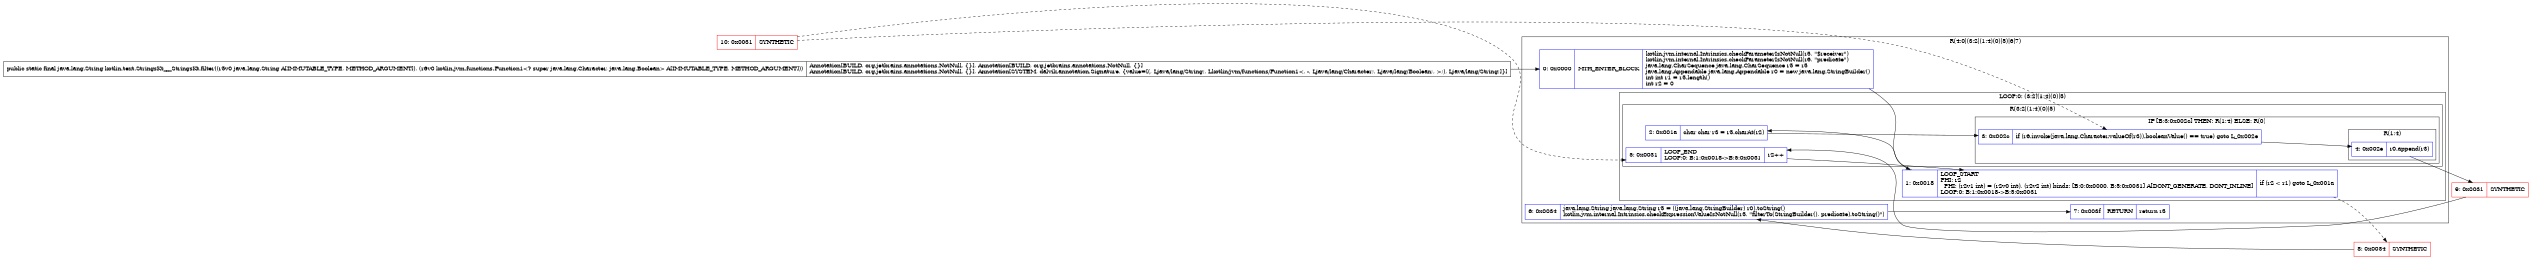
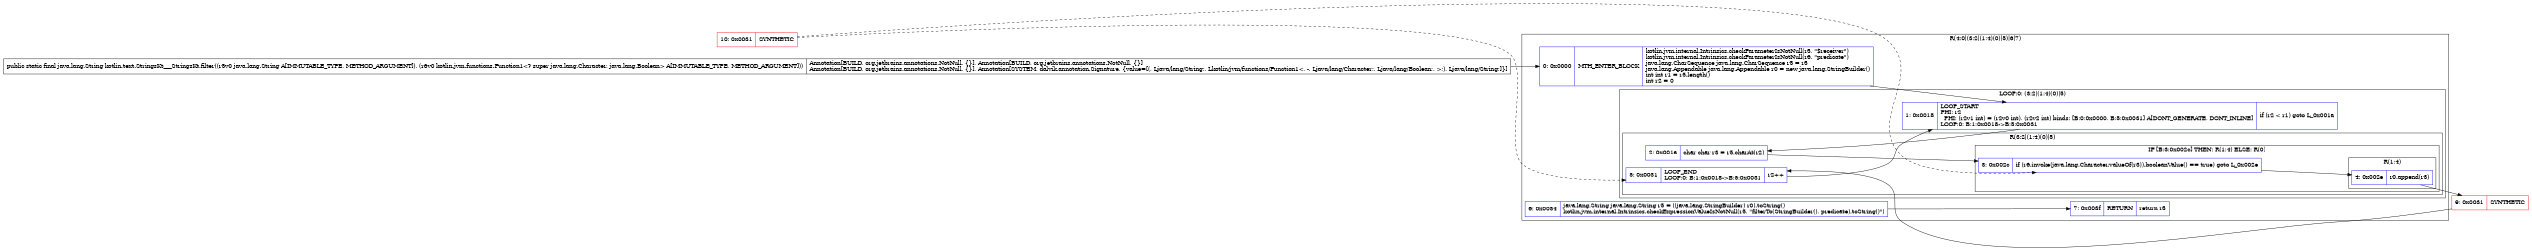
(2392, 249) -> none
